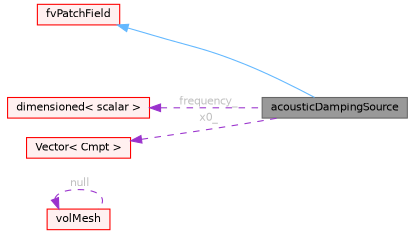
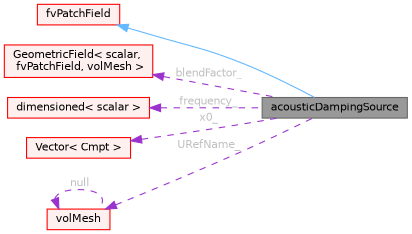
none -> (79, 61)
none -> (215, 163)
